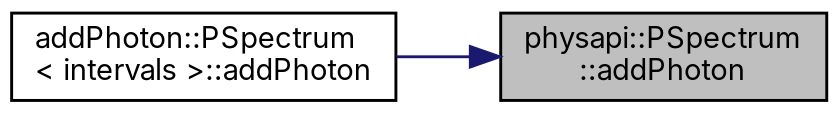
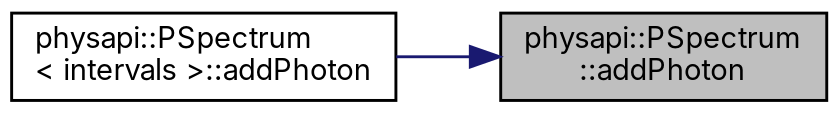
(204, 57) -> (204, 57)
